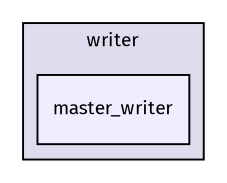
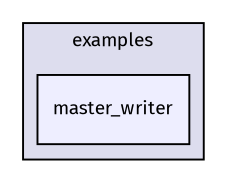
(113, 41) -> (113, 41)
